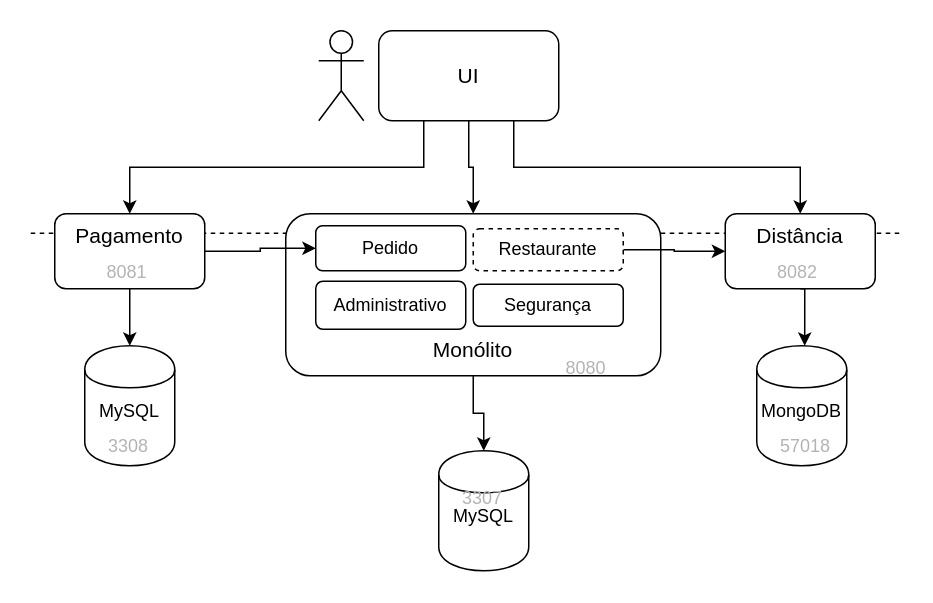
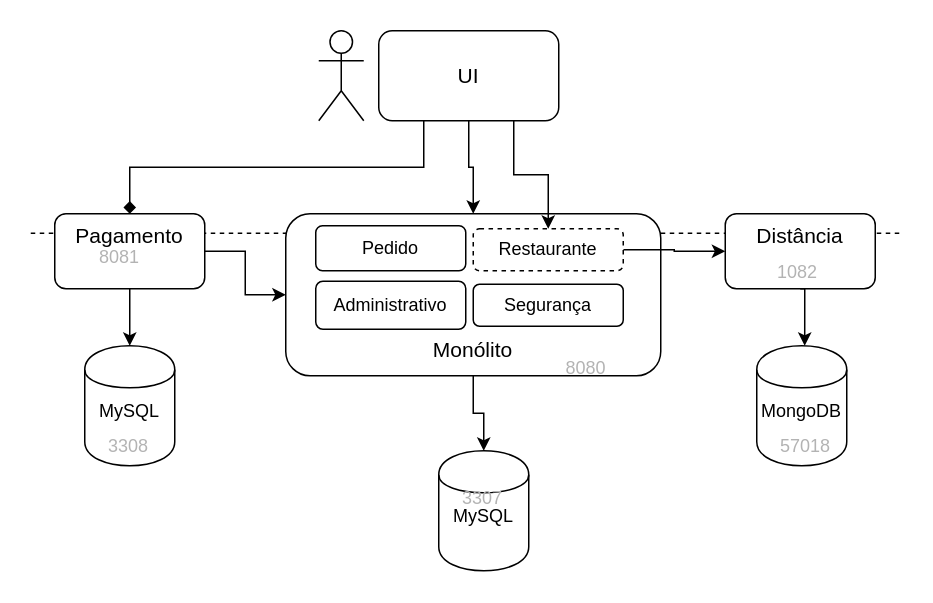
(673, 167) -> (547, 175)
(130, 202) -> (130, 201)
(273, 248) -> (245, 287)
(134, 272) -> (127, 257)
(798, 273) -> (798, 273)
